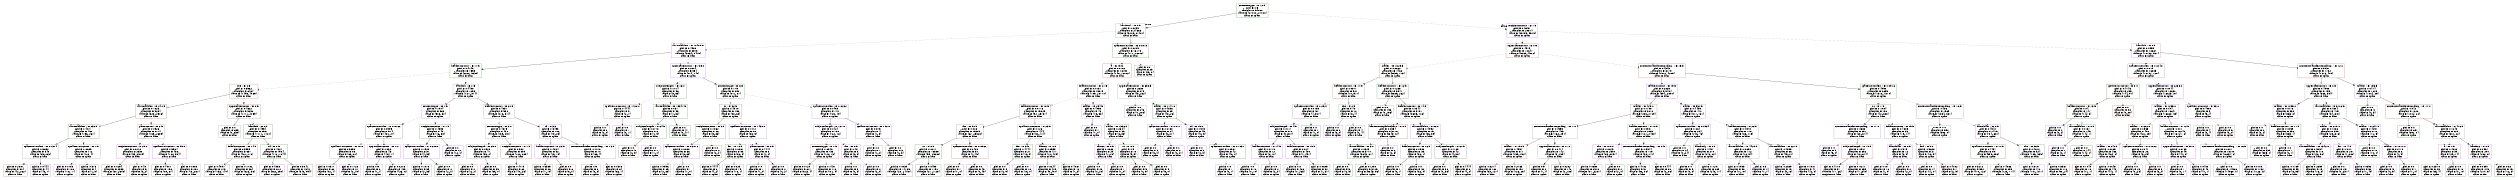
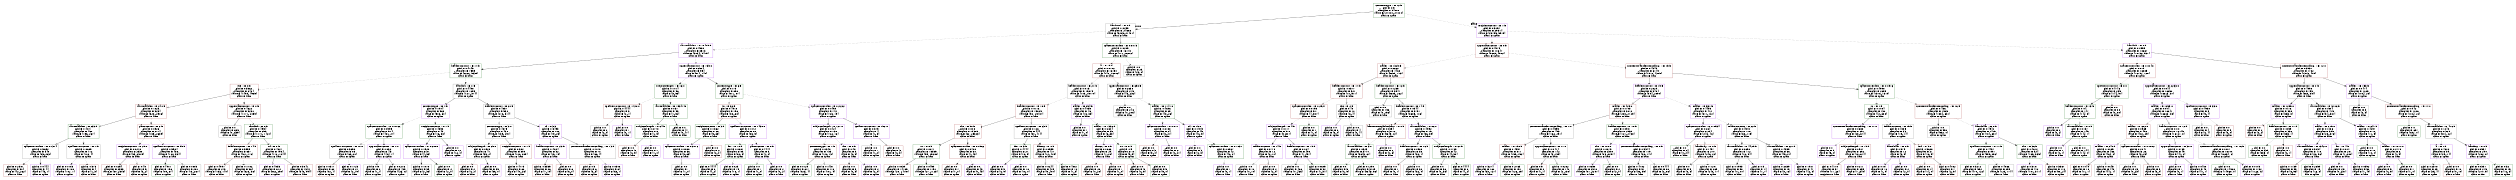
(1940, 131) -> (1938, 131)
(660, 170) -> none
(2314, 170) -> (2312, 170)
